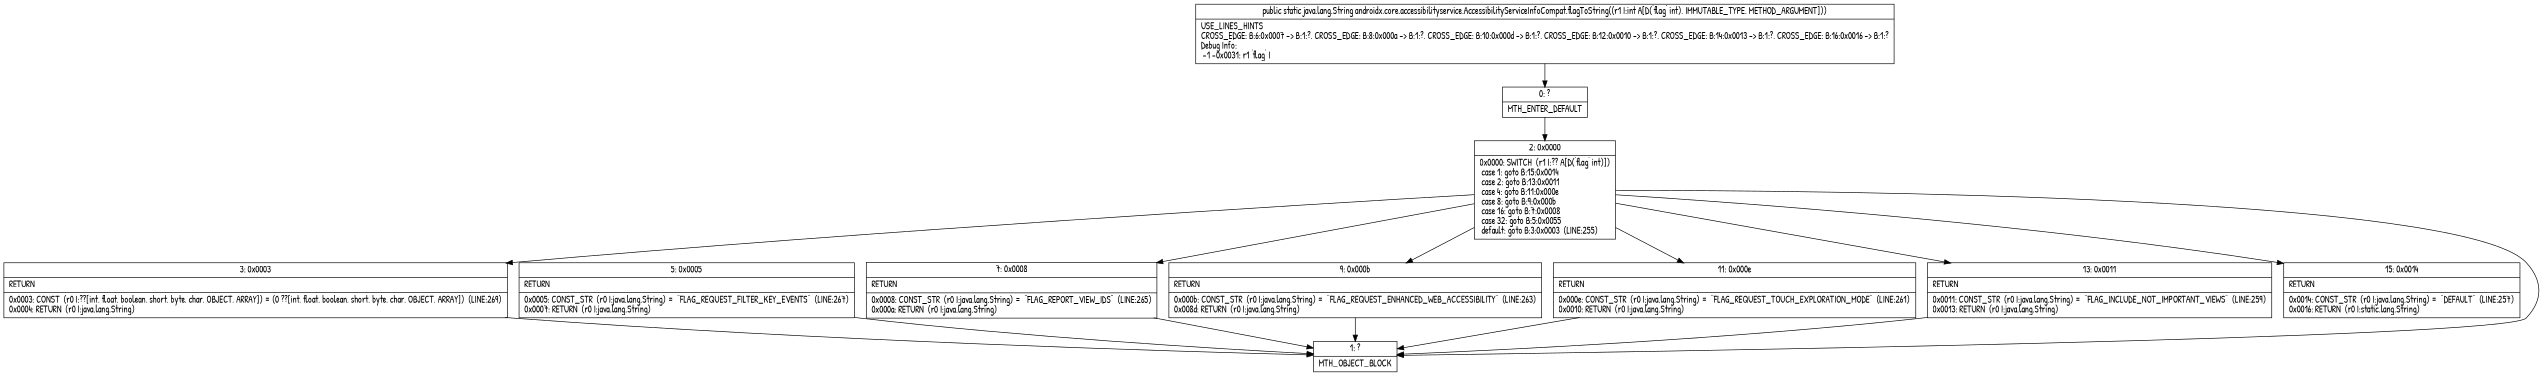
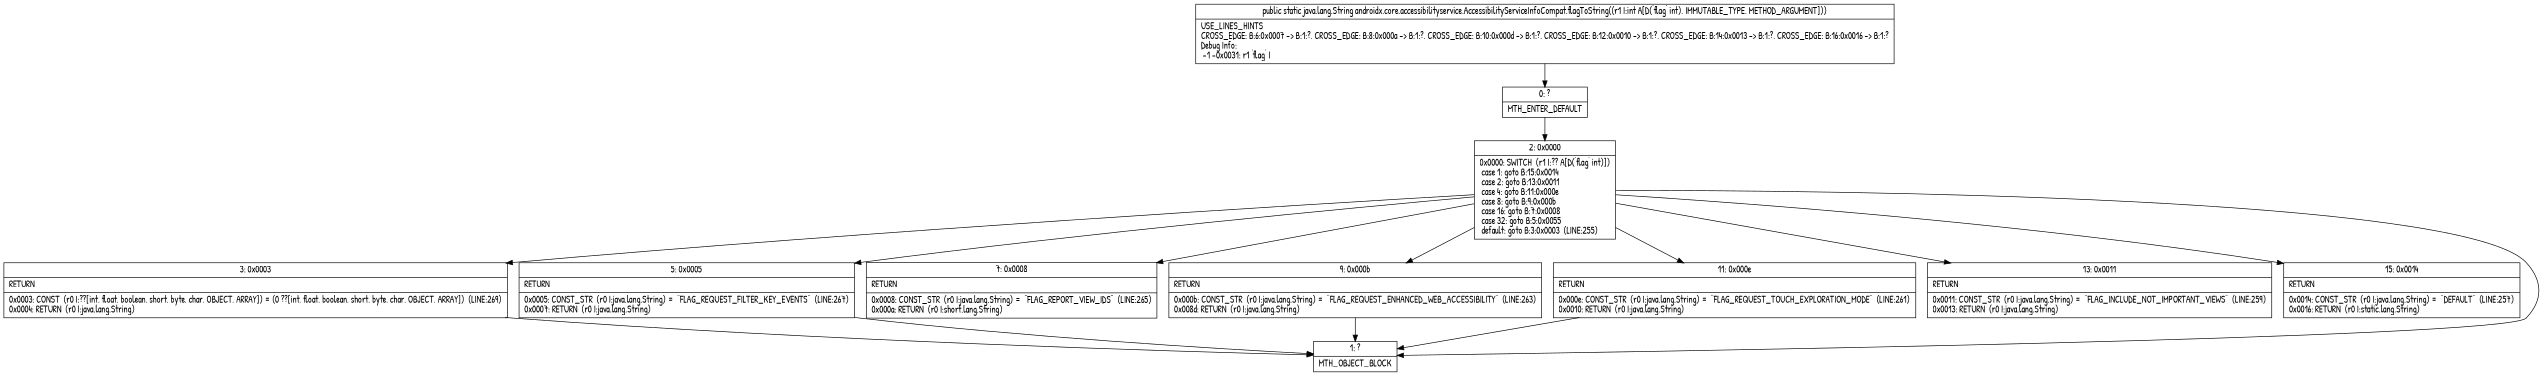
none -> (1167, 227)
(936, 310) -> (938, 310)
(1230, 332) -> none
(1666, 340) -> none
